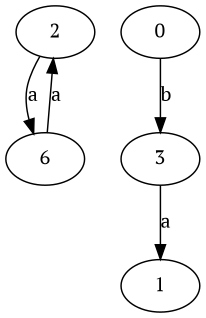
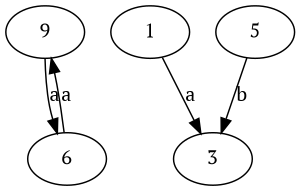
(55, 32) -> (45, 32)
(160, 32) -> (255, 32)
(160, 215) -> (178, 89)
